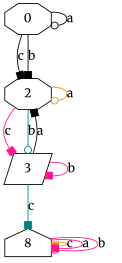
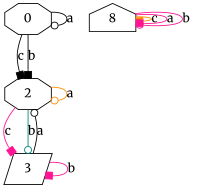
(37, 136) -> (37, 135)
(28, 202) -> none
